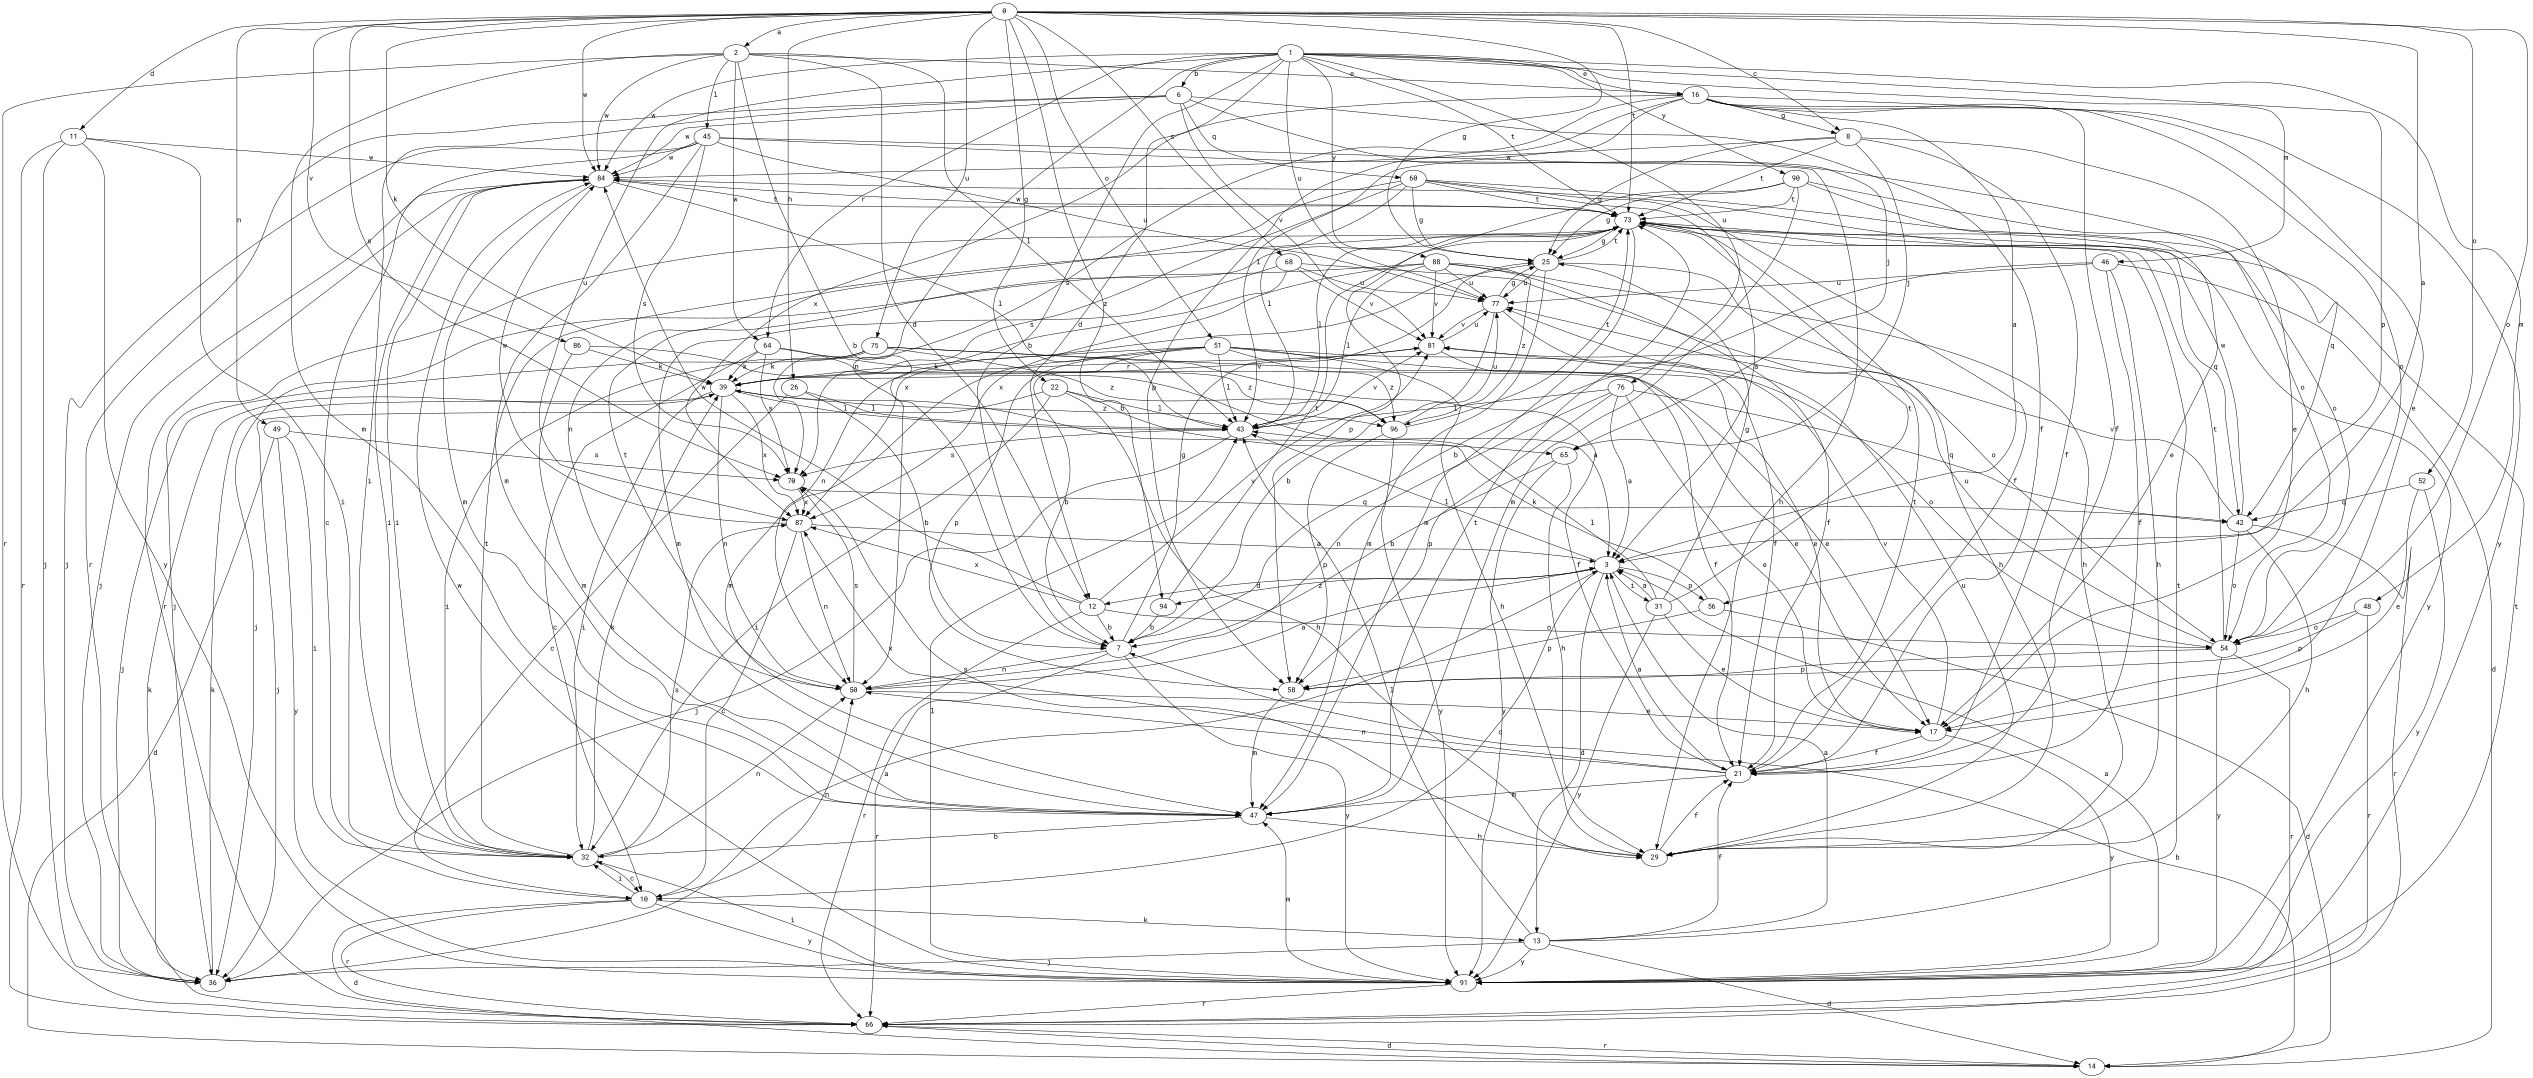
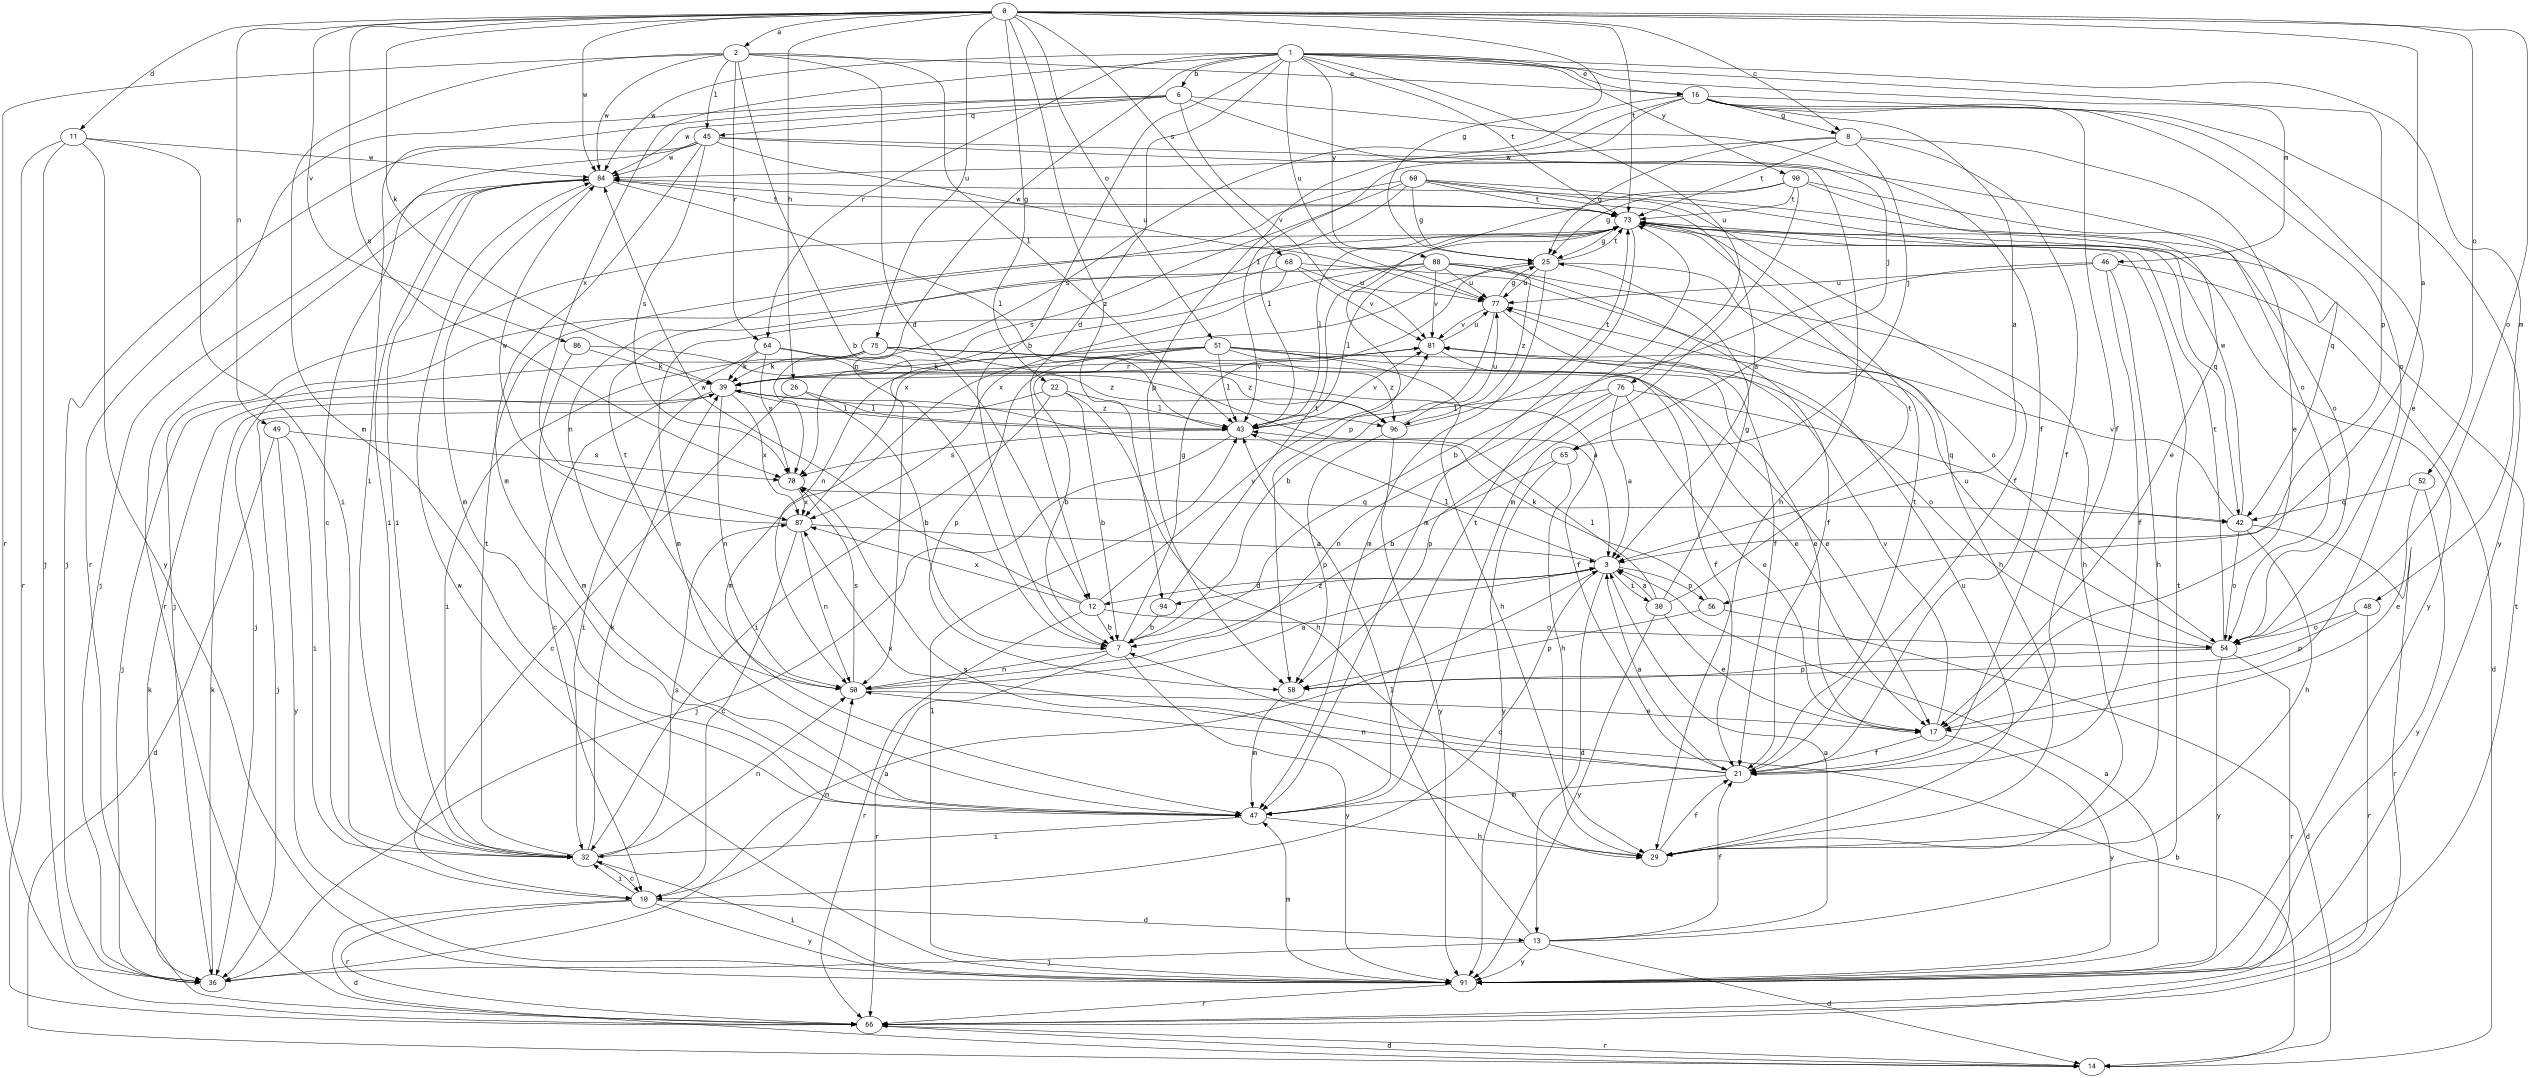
(1301, 168) -> (956, 115)
(1089, 194) -> none
(735, 200) -> (735, 200)
(585, 283) -> (585, 283)
(1303, 446) -> (1098, 510)
(1659, 607) -> (1659, 607)
(996, 837) -> (996, 837)
(1146, 921) -> (1146, 921)
